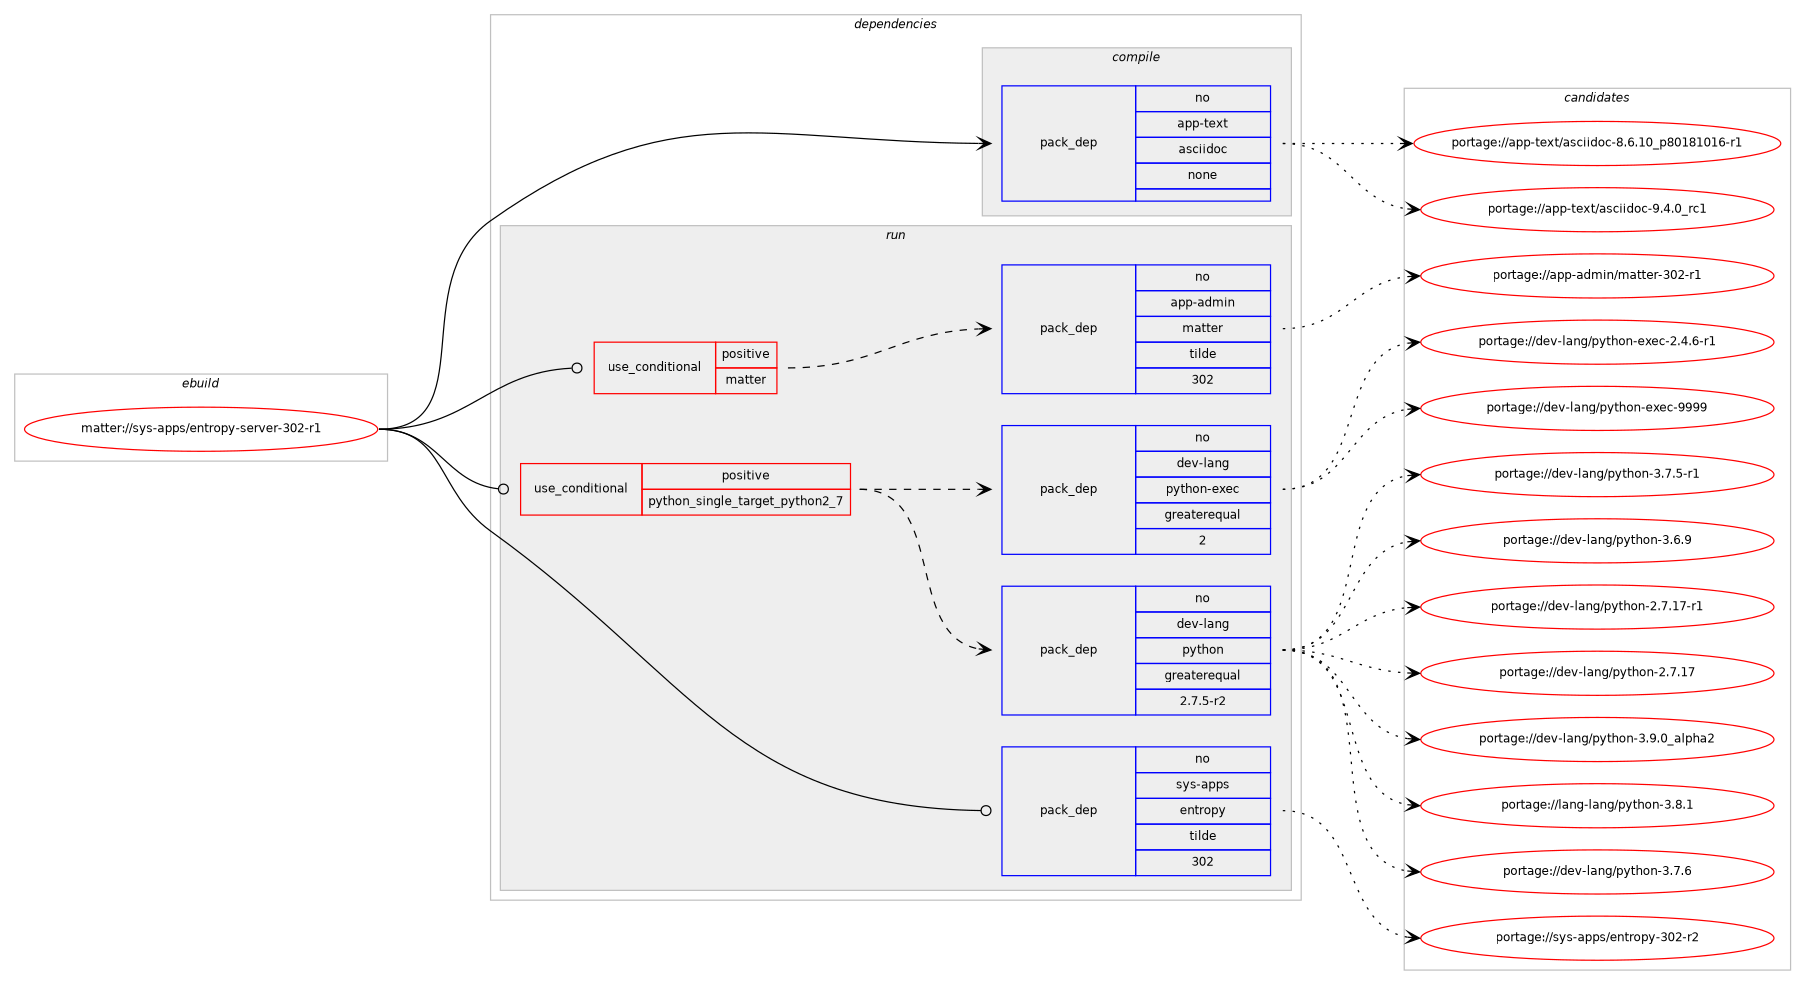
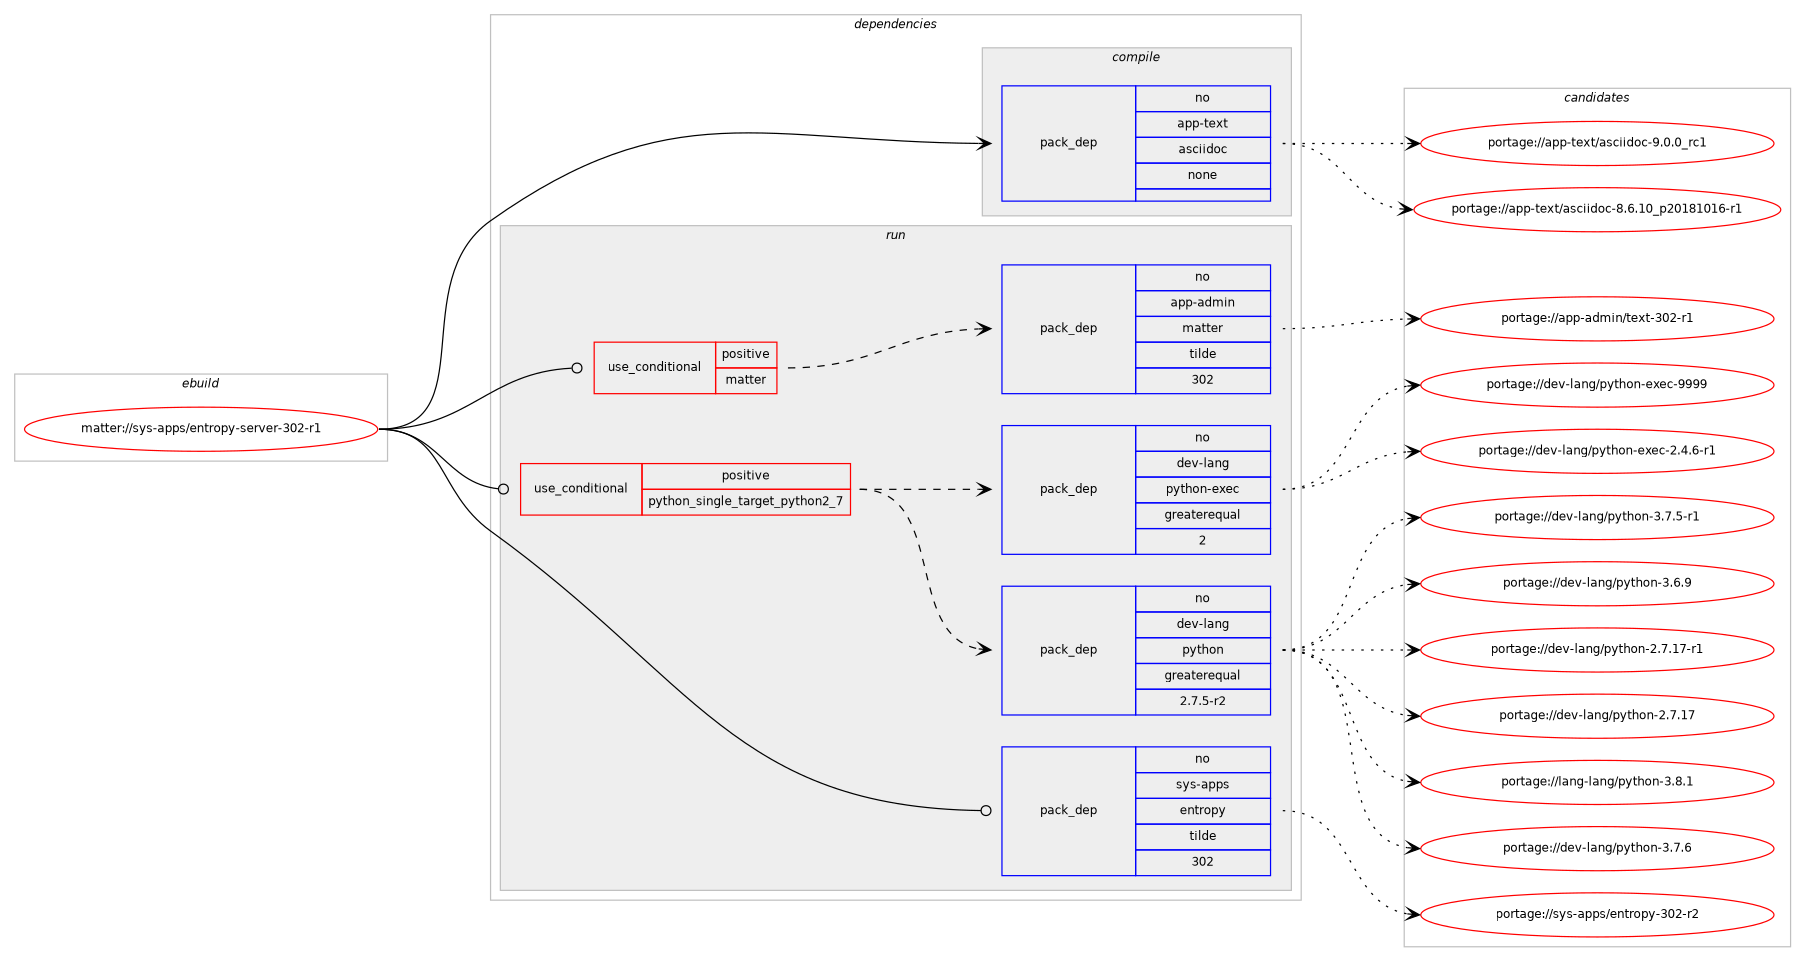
(1597, 143) -> (1597, 210)
(1597, 210) -> (1597, 143)
(1597, 276) -> (1597, 319)
(1597, 740) -> none
